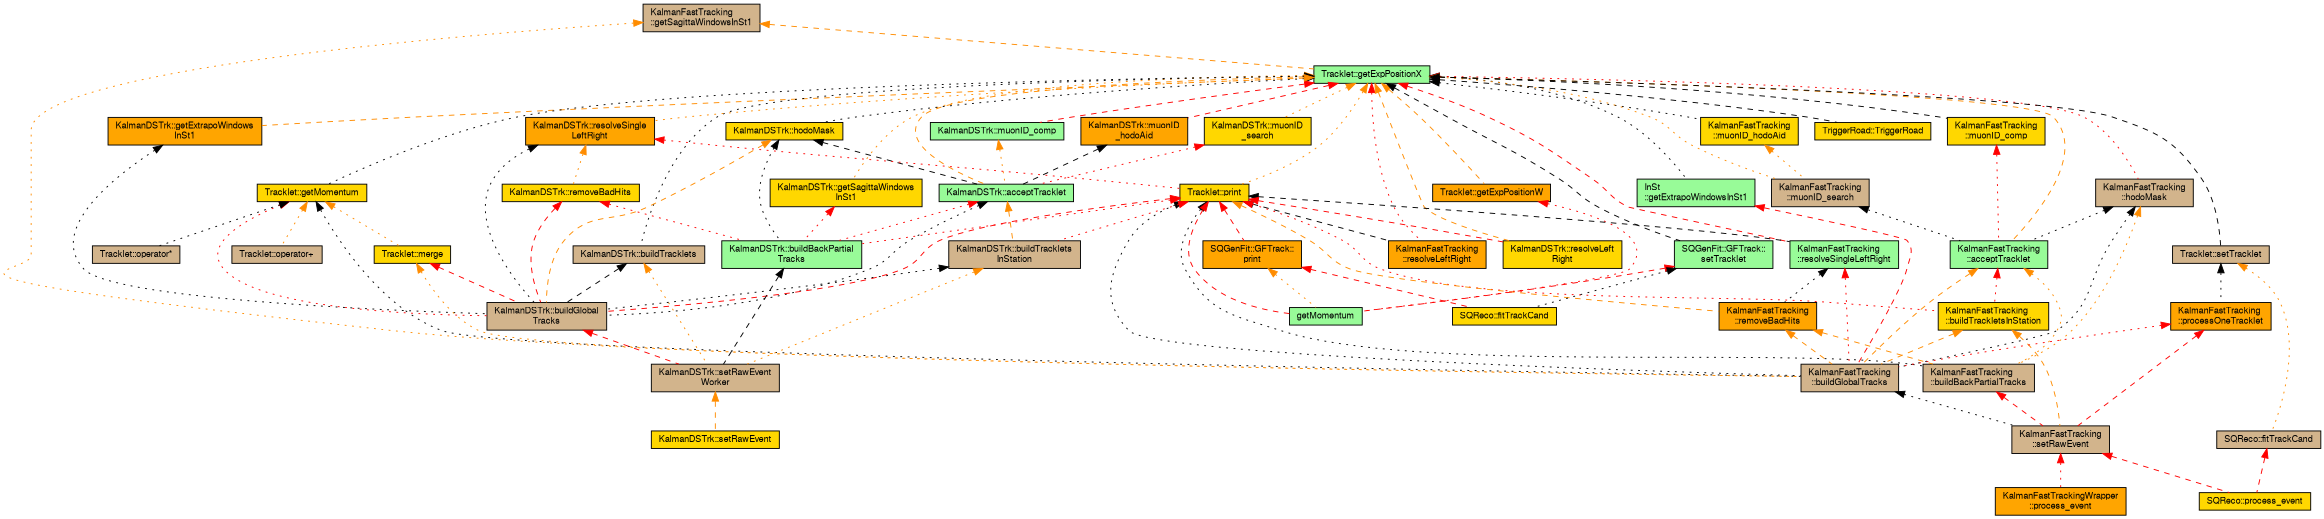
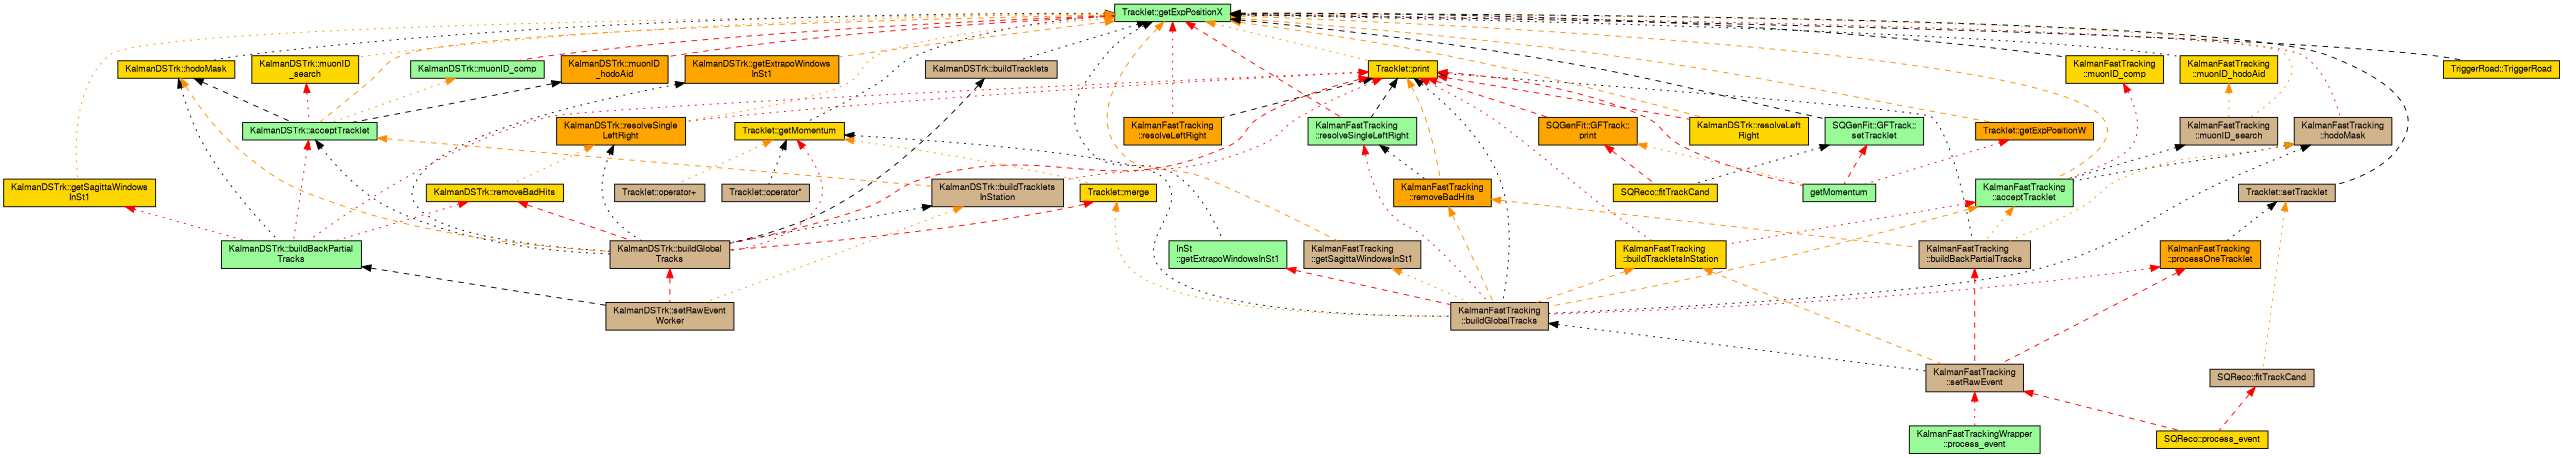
(1042, 47) -> (1191, 174)
(935, 165) -> (988, 95)
(678, 318) -> none
(715, 440) -> none
(2061, 501) -> (1975, 440)
